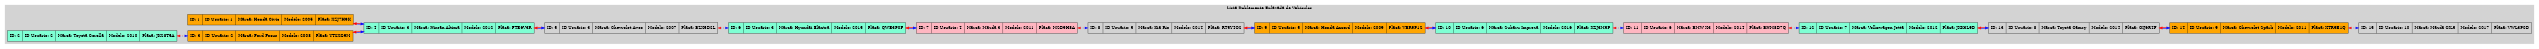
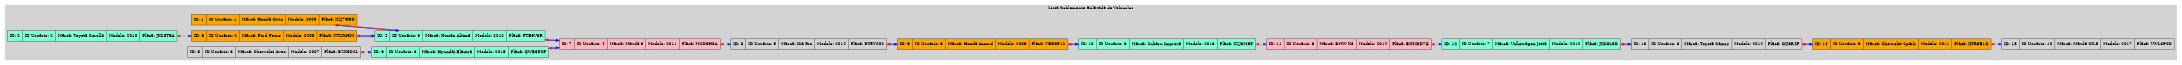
(539, 28) -> (552, 40)
